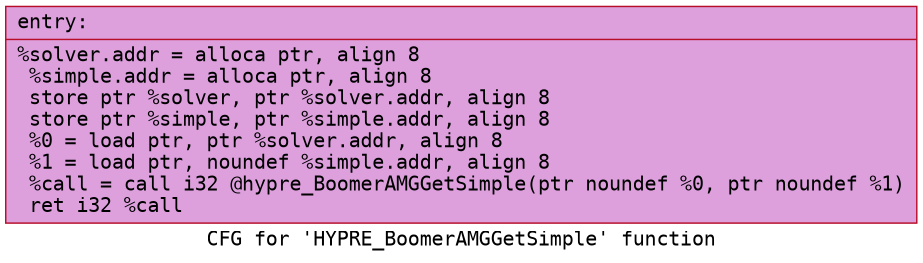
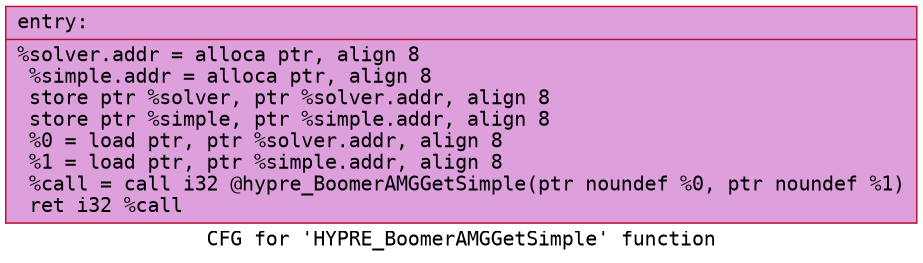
(284, 163) -> (260, 163)
